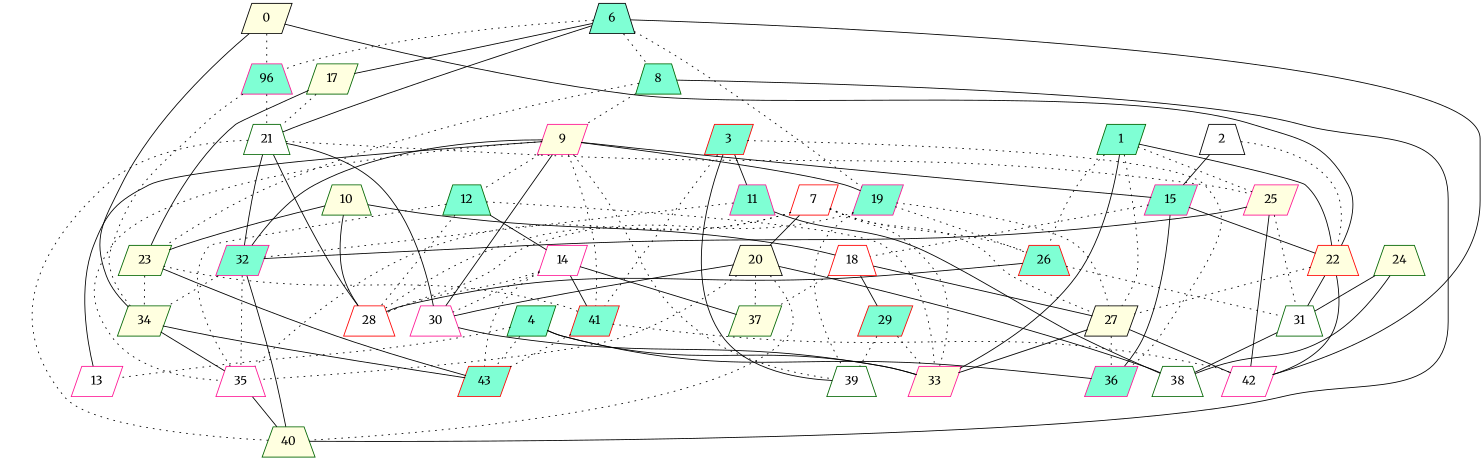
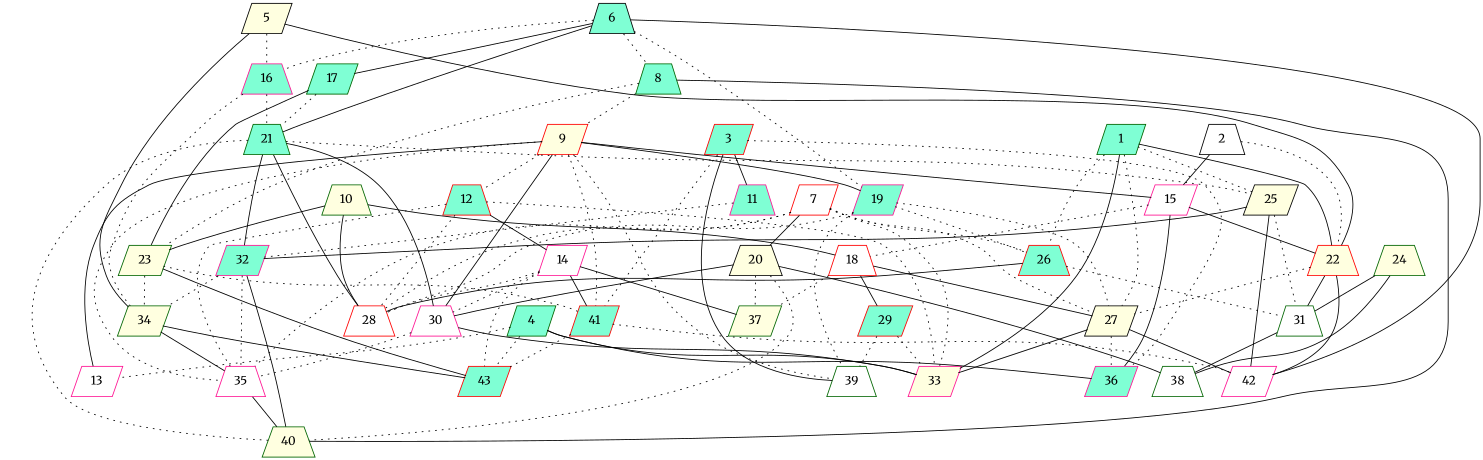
(267, 18) -> (267, 18)
(267, 79) -> (267, 79)
(332, 79) -> (332, 79)
(267, 139) -> (267, 139)
(563, 139) -> (563, 139)
(345, 171) -> none
(467, 200) -> (467, 200)
(1171, 200) -> (1171, 200)
(1271, 200) -> (1271, 200)
(973, 277) -> none
(519, 356) -> (320, 361)
